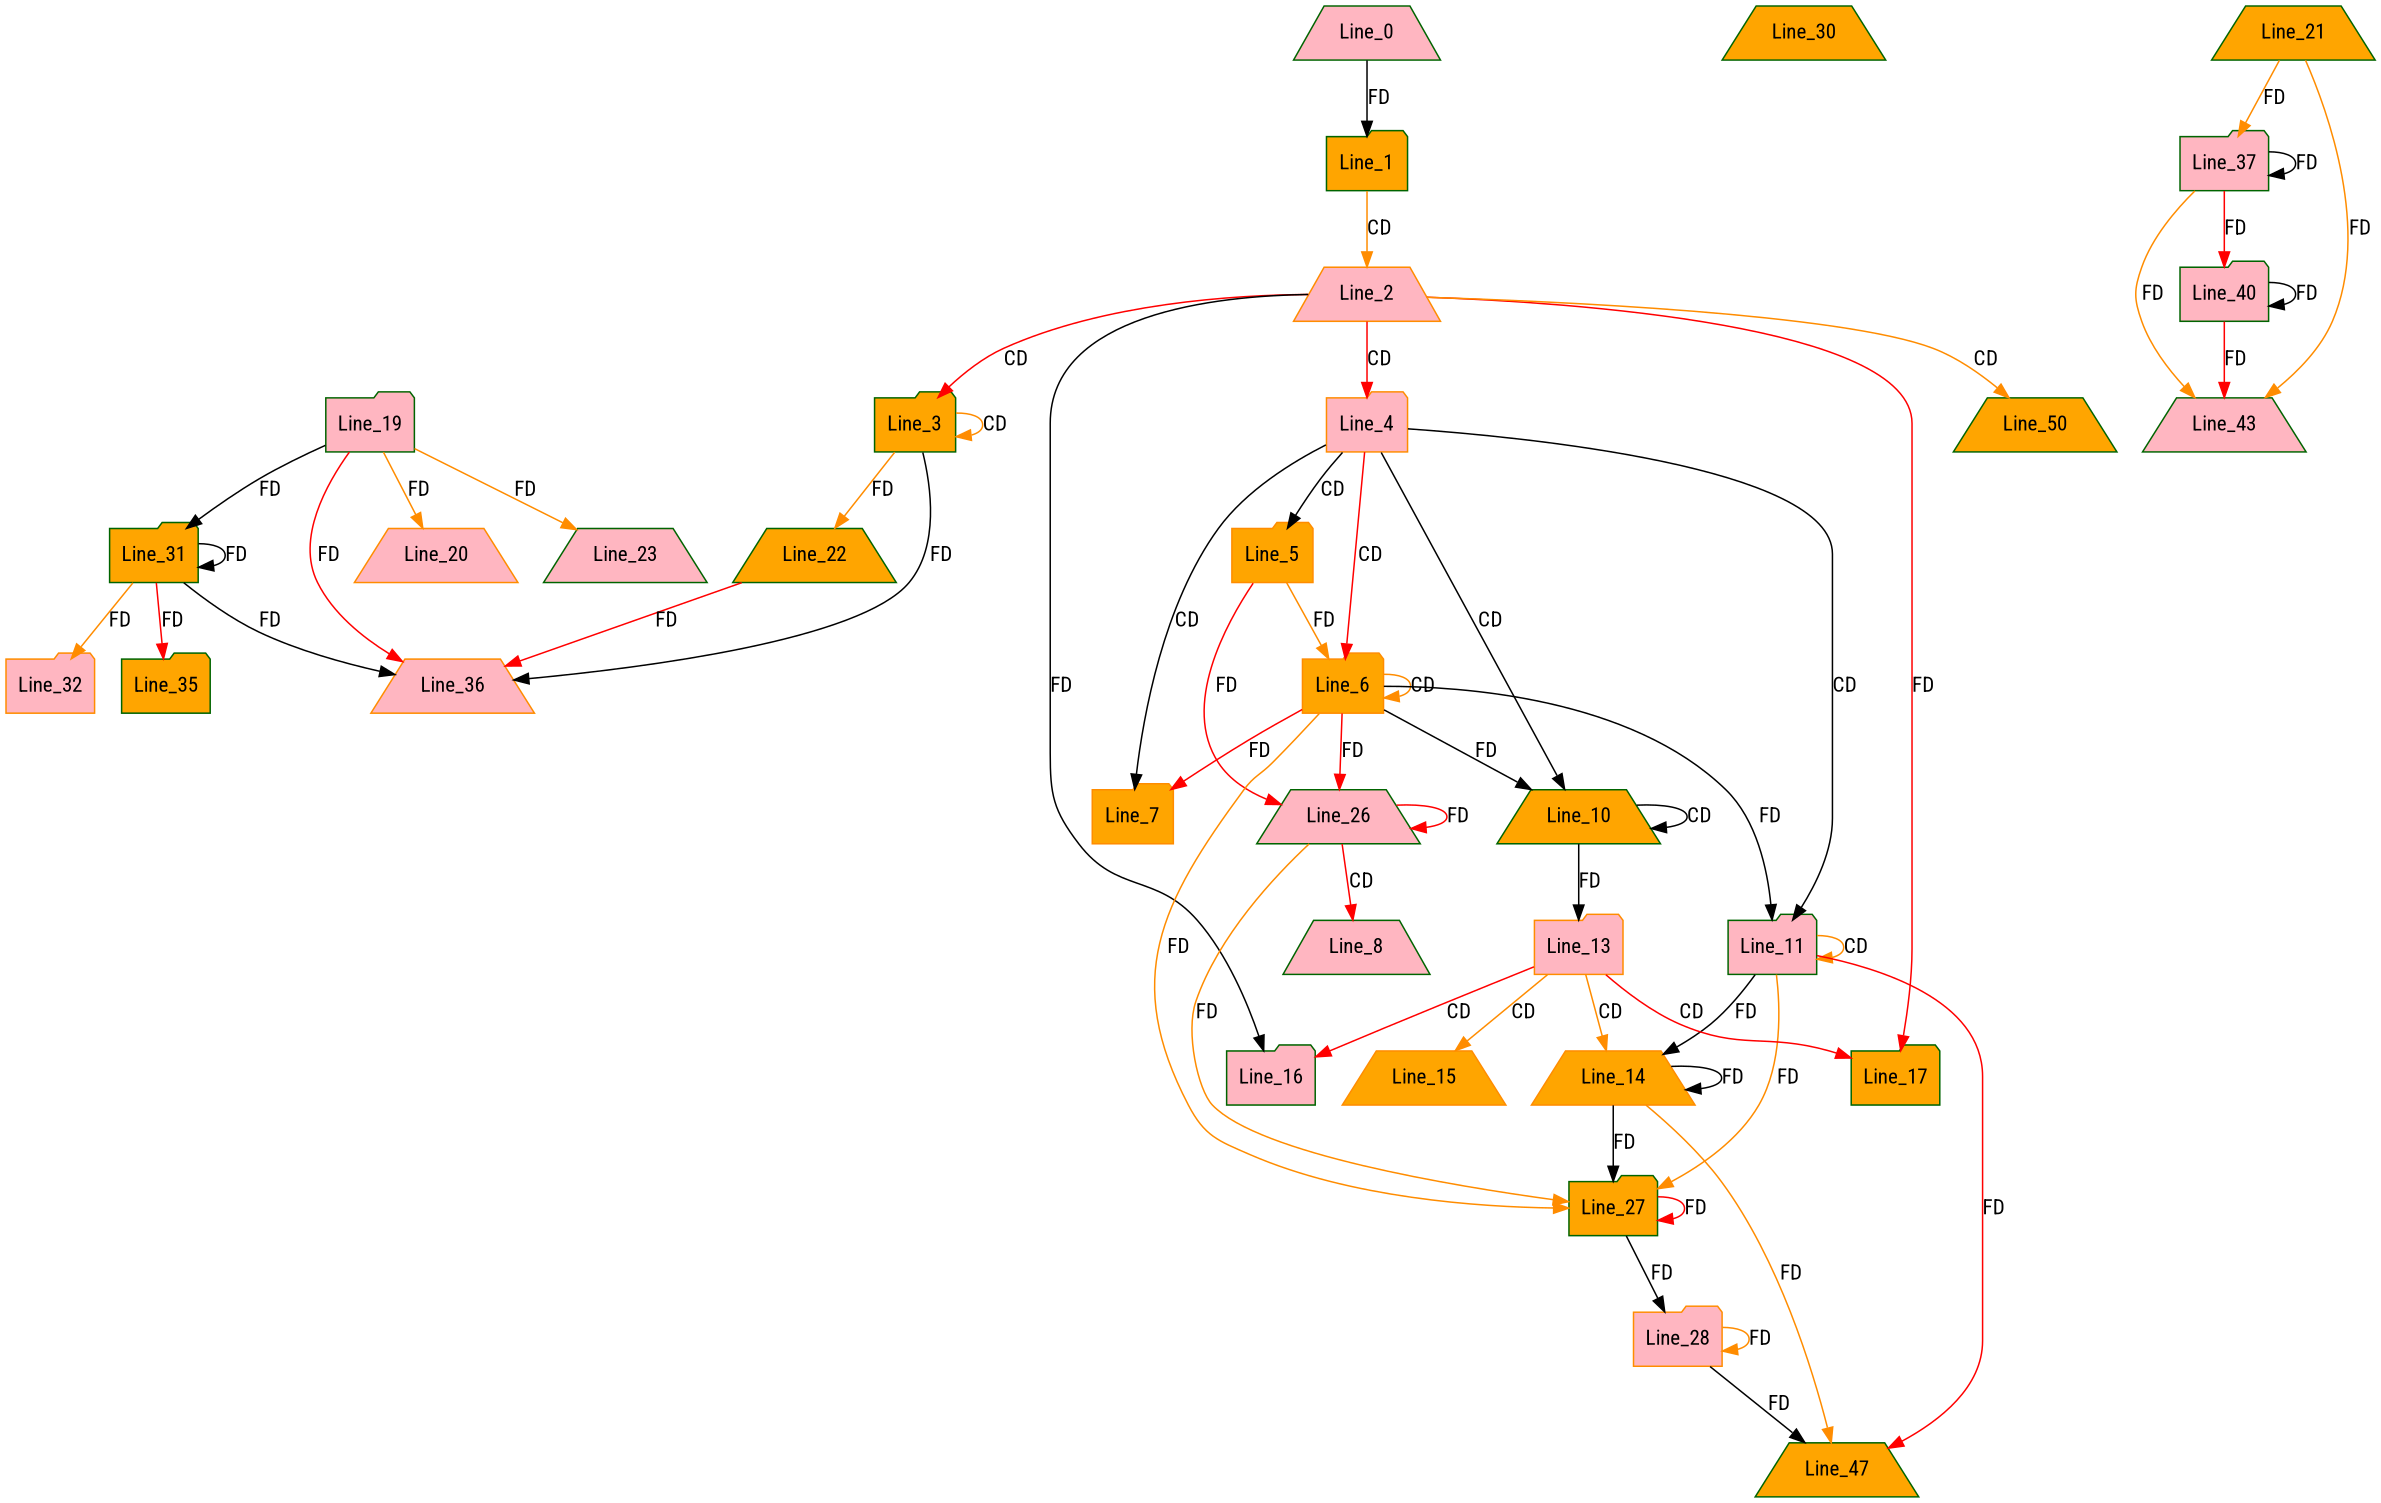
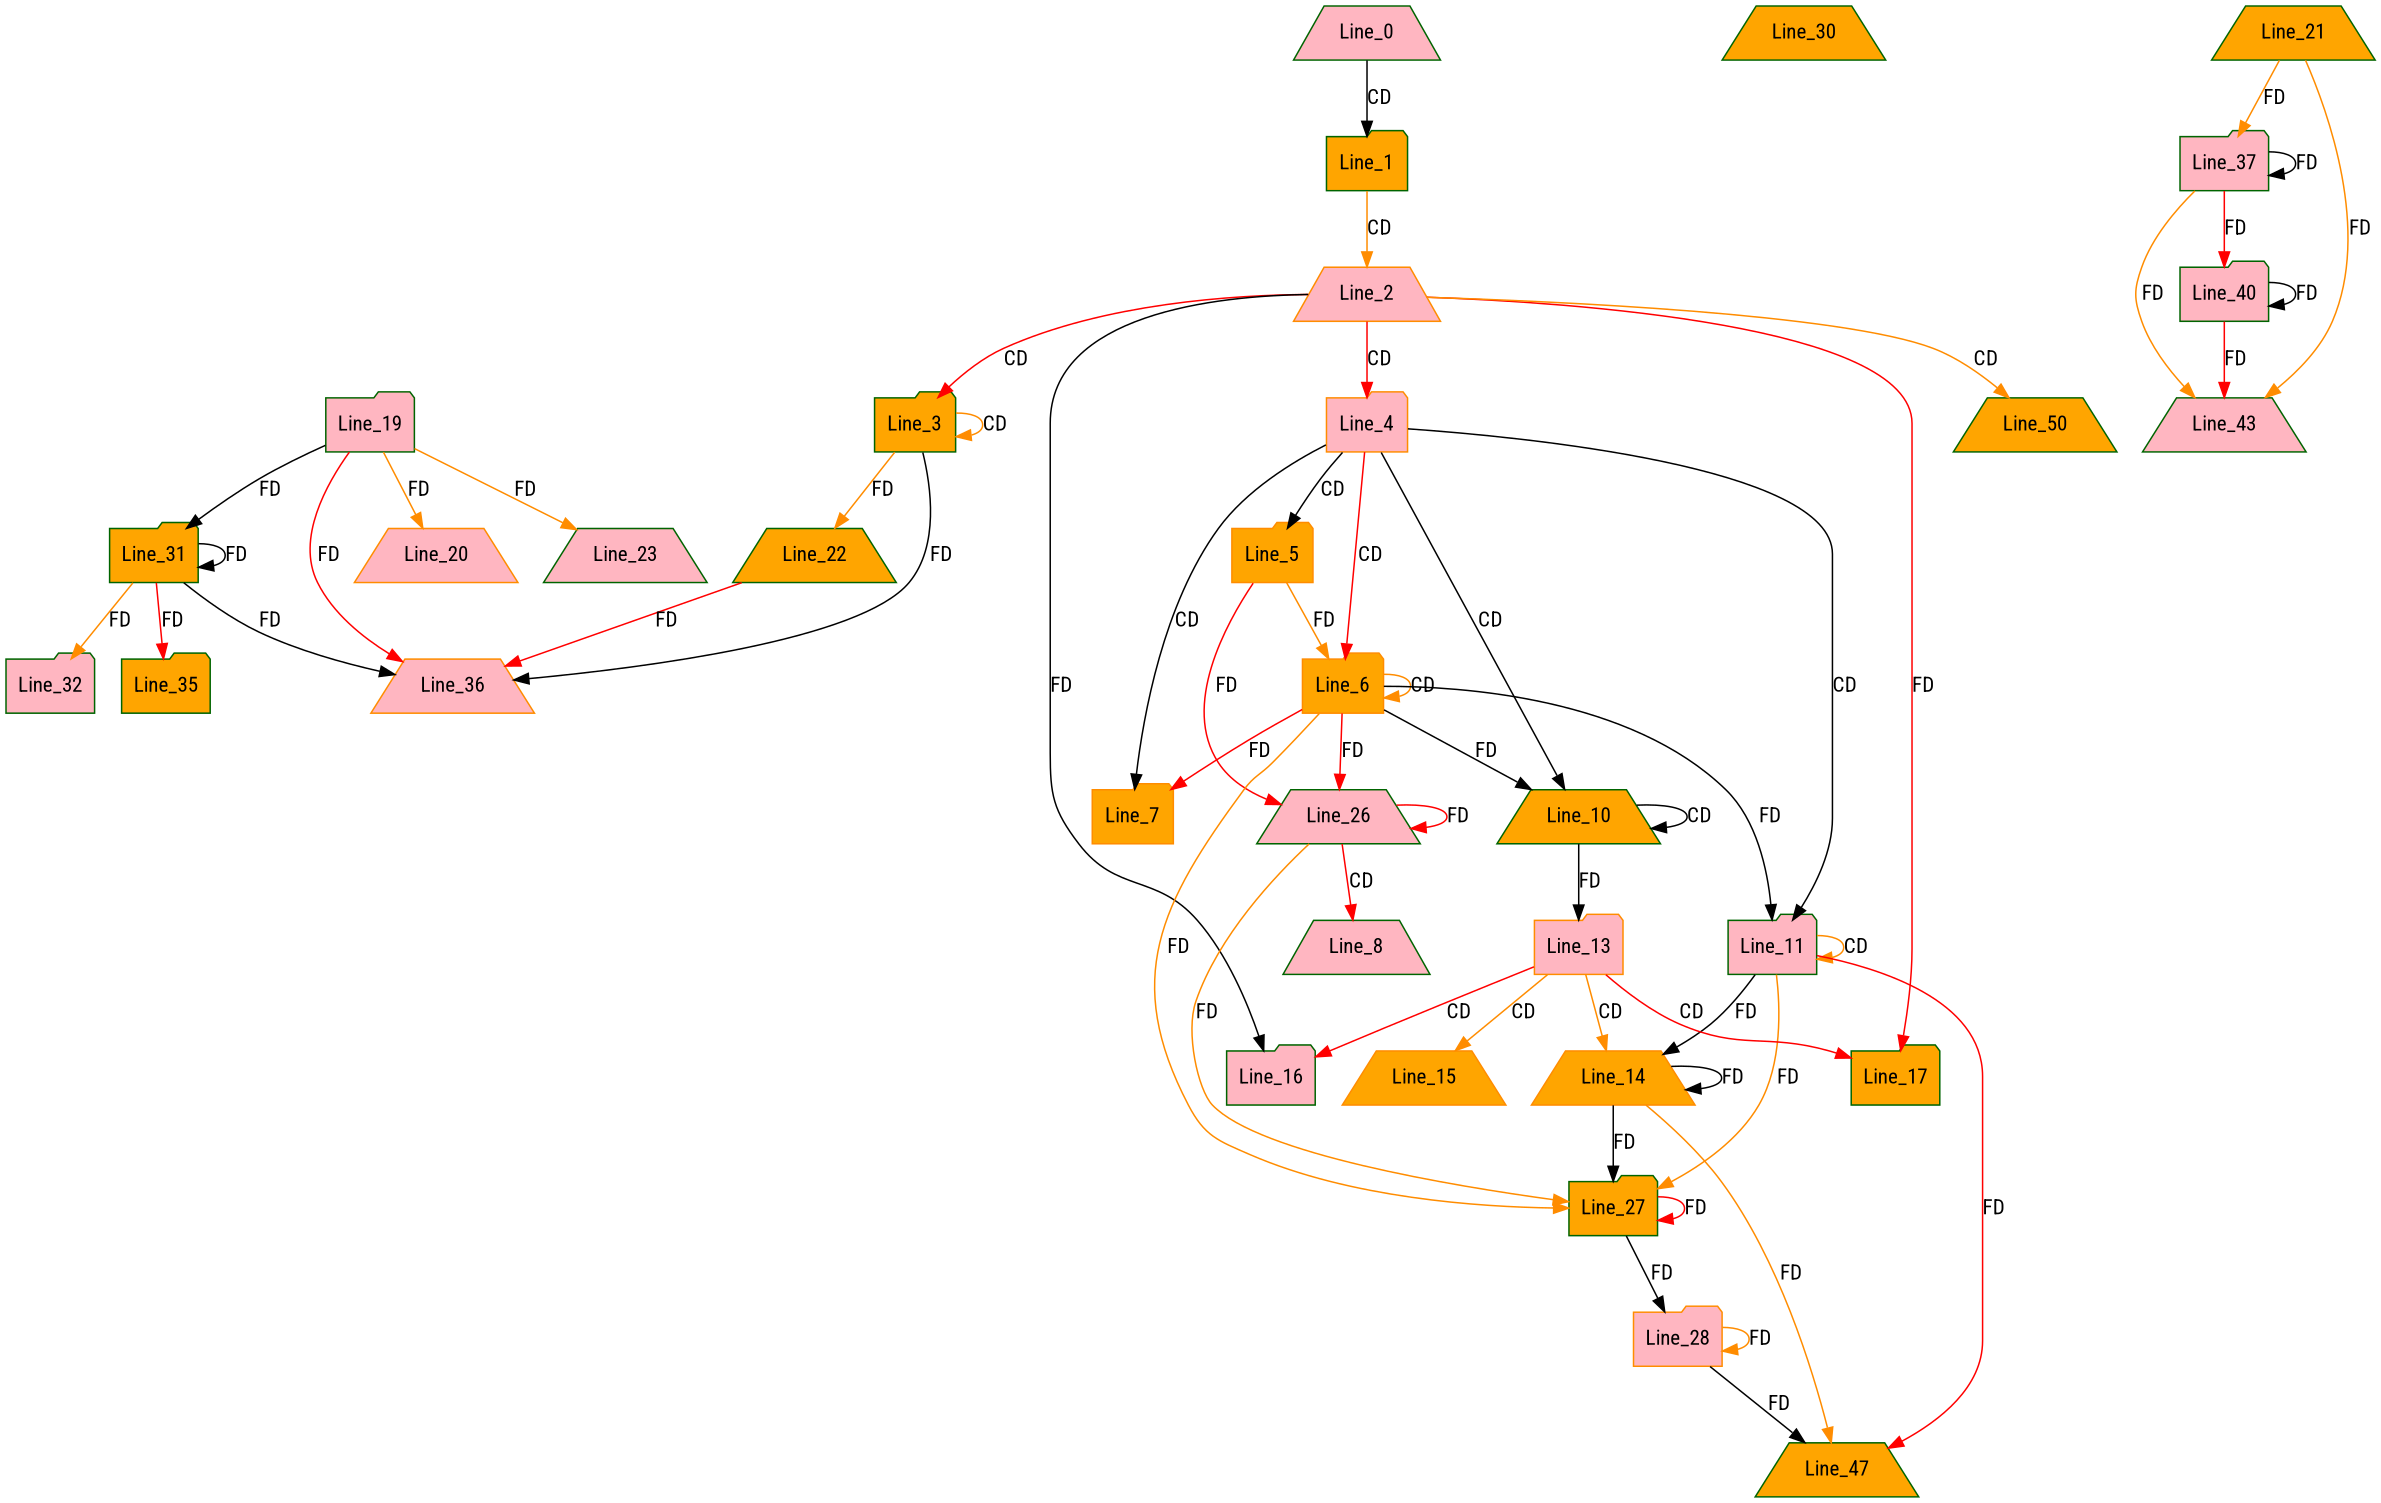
(1380, 98) -> (1380, 98)
(50, 686) -> (50, 686)
